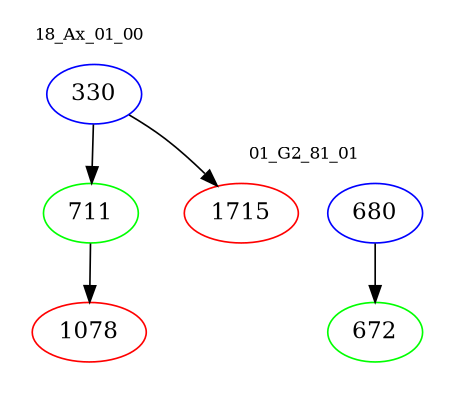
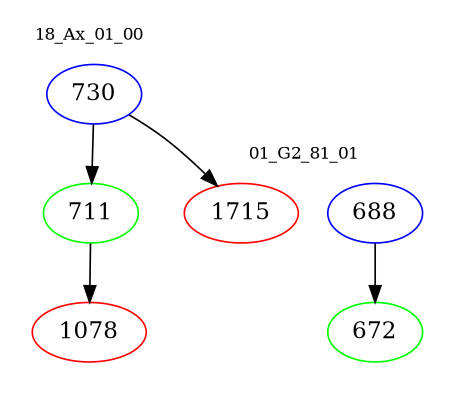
(94, 94) -> (94, 94)
(375, 213) -> (375, 213)
